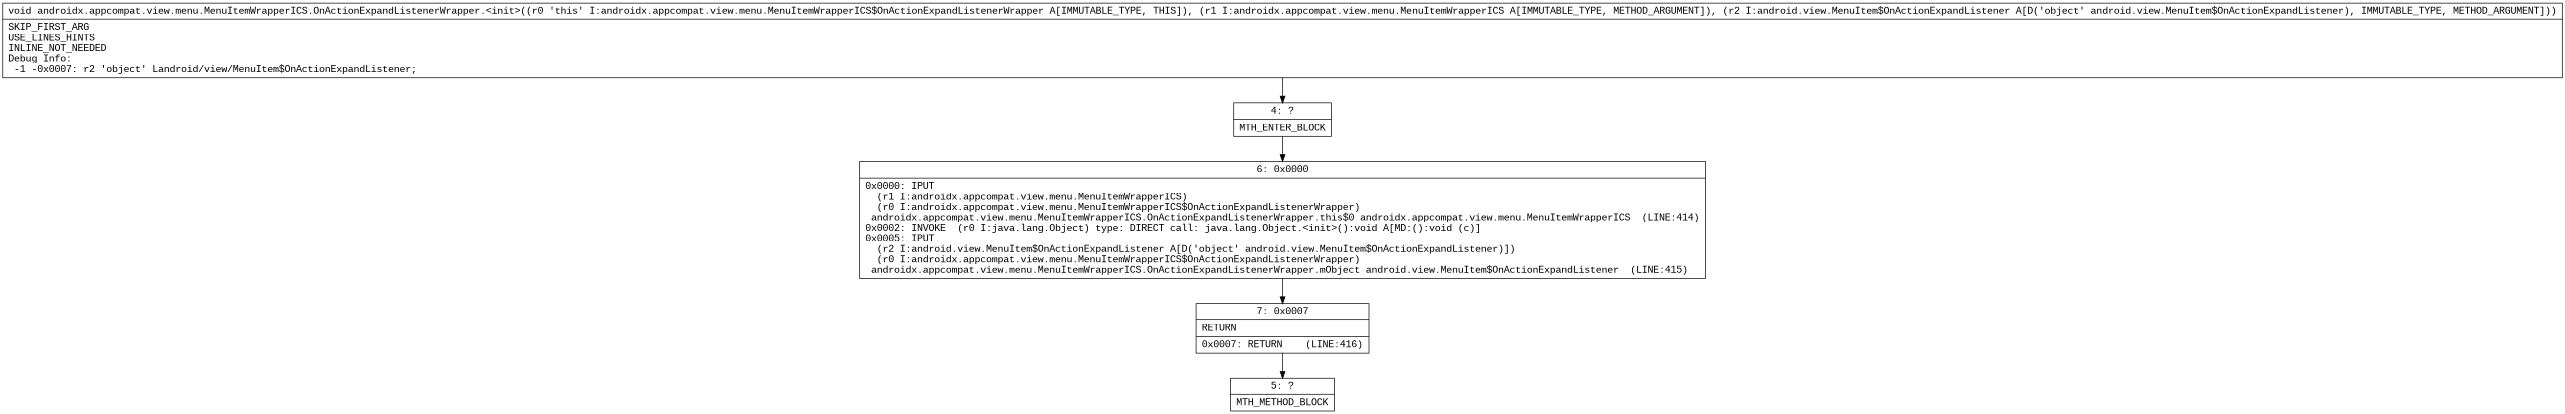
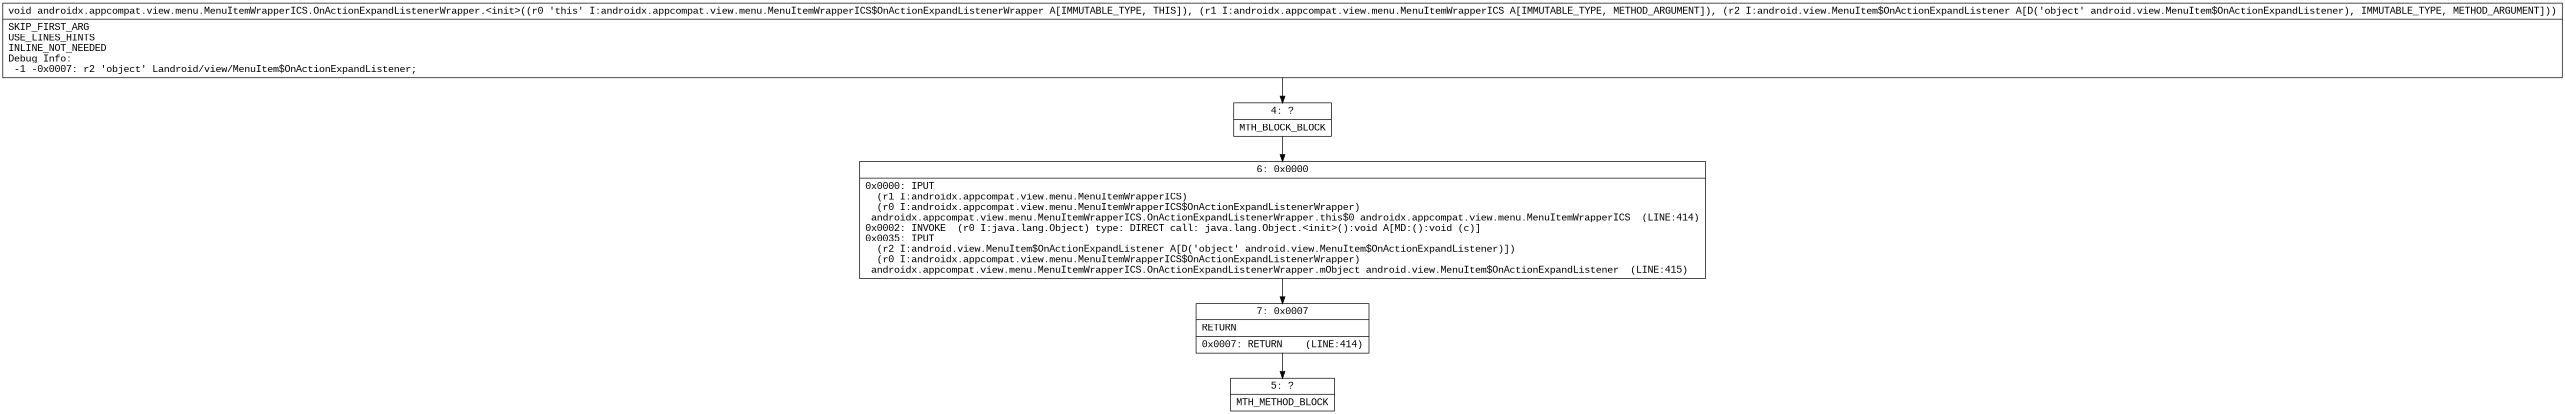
(1283, 128) -> (1283, 128)
(906, 238) -> (906, 238)
(1283, 344) -> (1283, 344)
